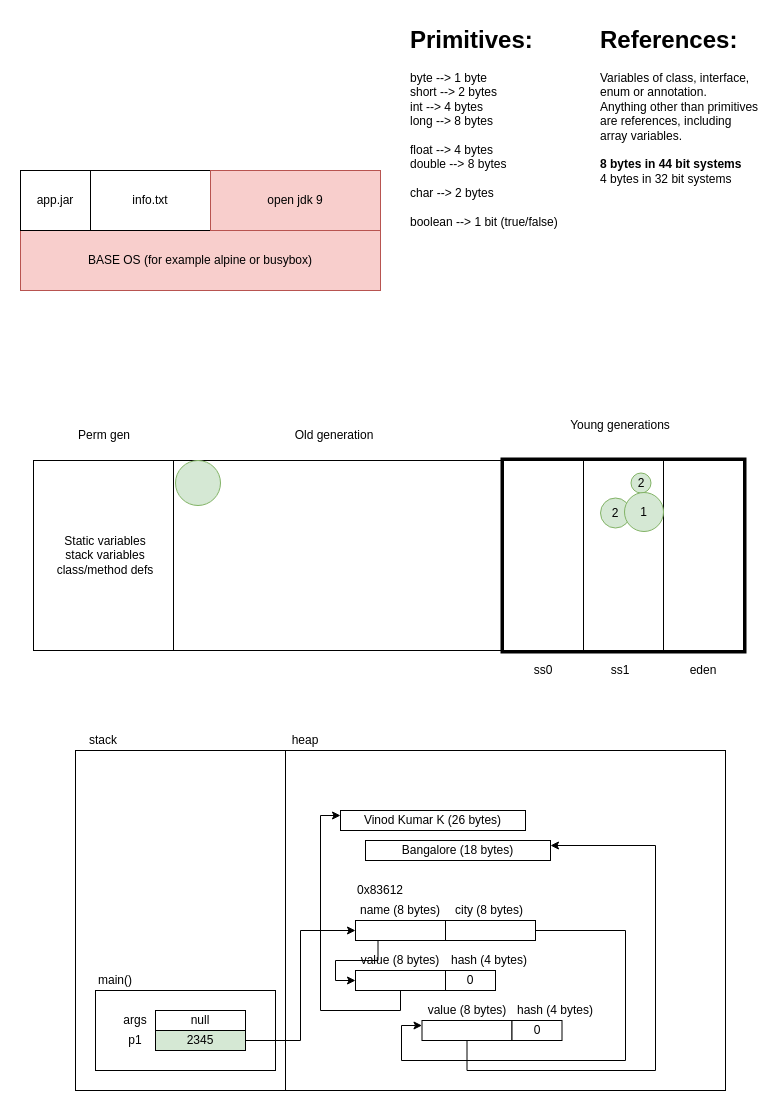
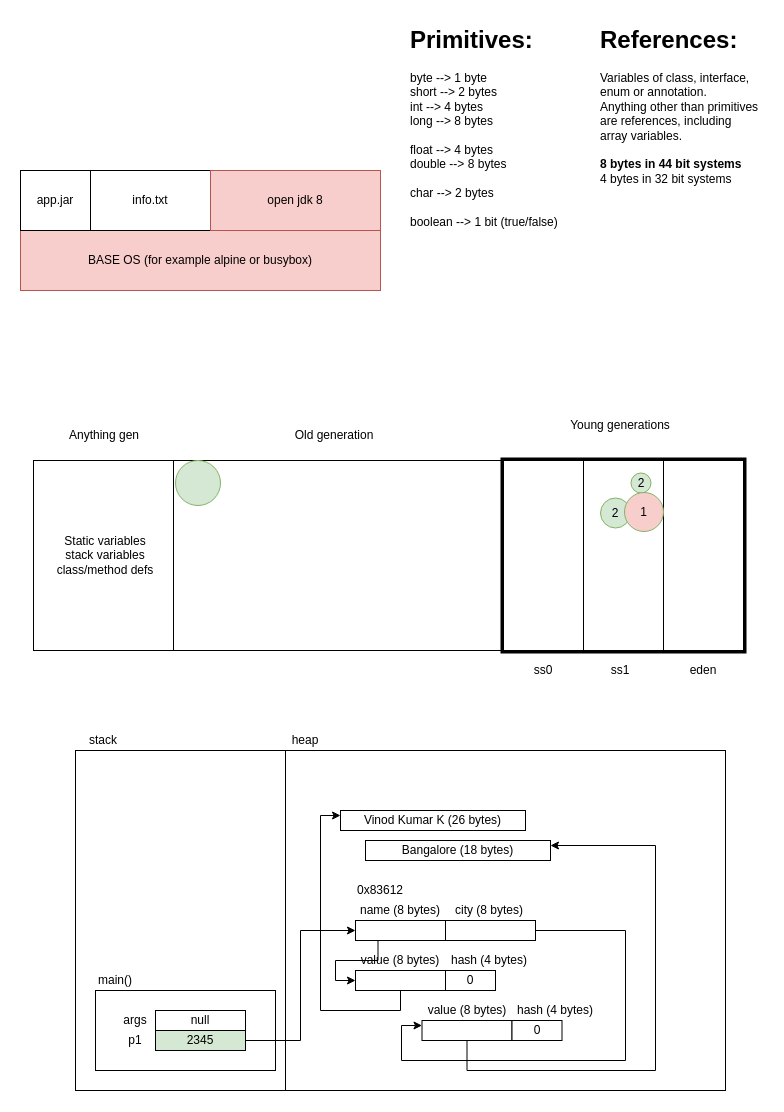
(296, 201) -> (296, 201)
(105, 436) -> (105, 436)
(644, 512) -> (644, 512)
